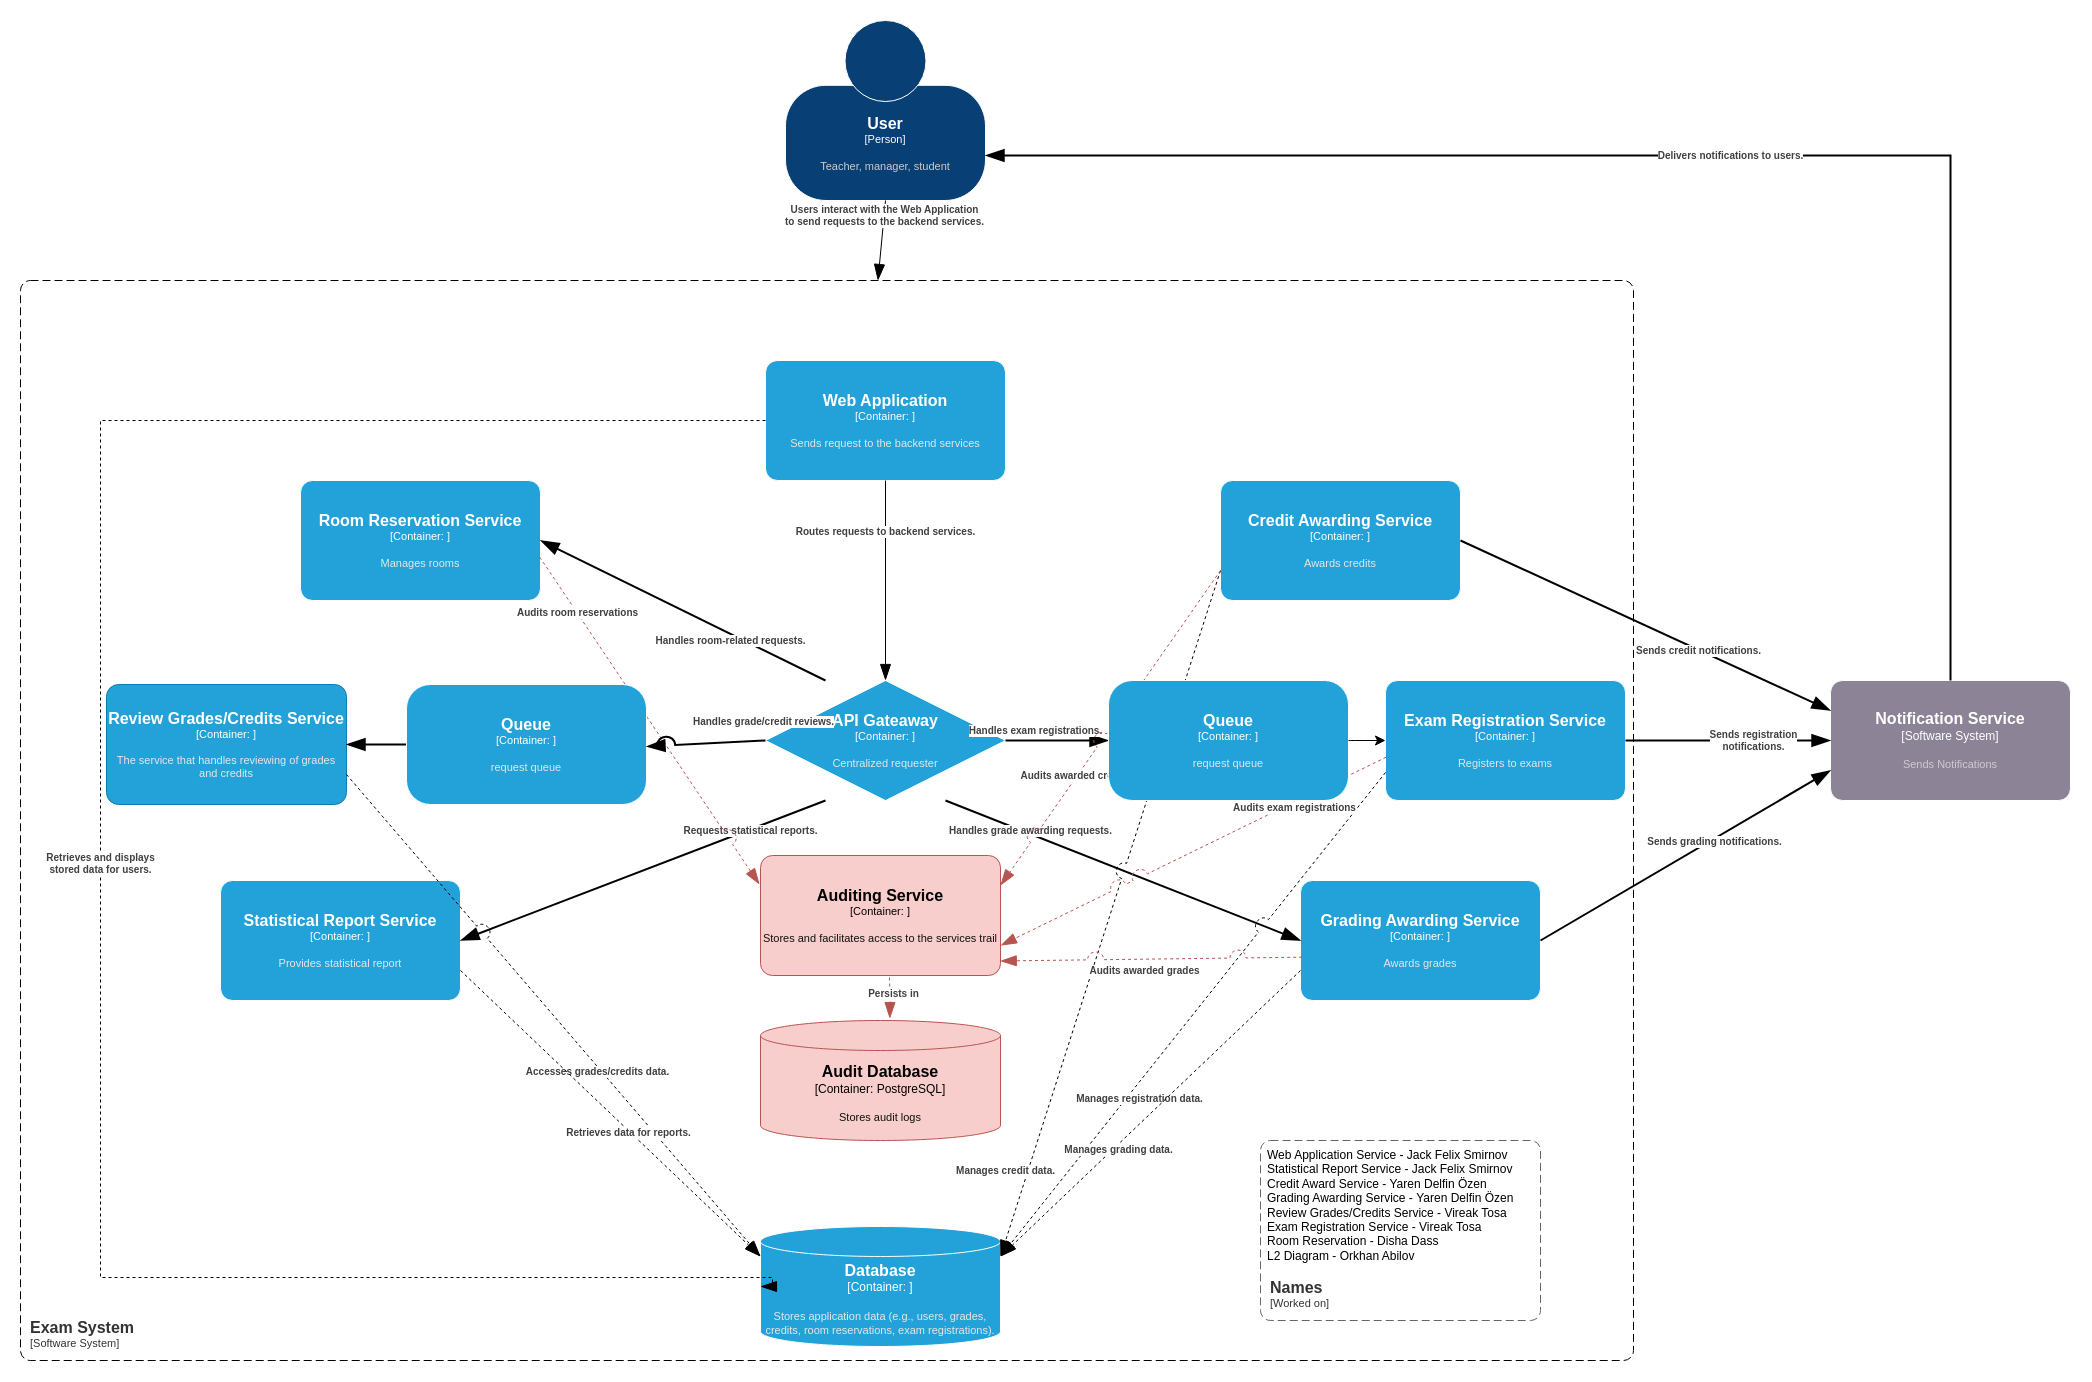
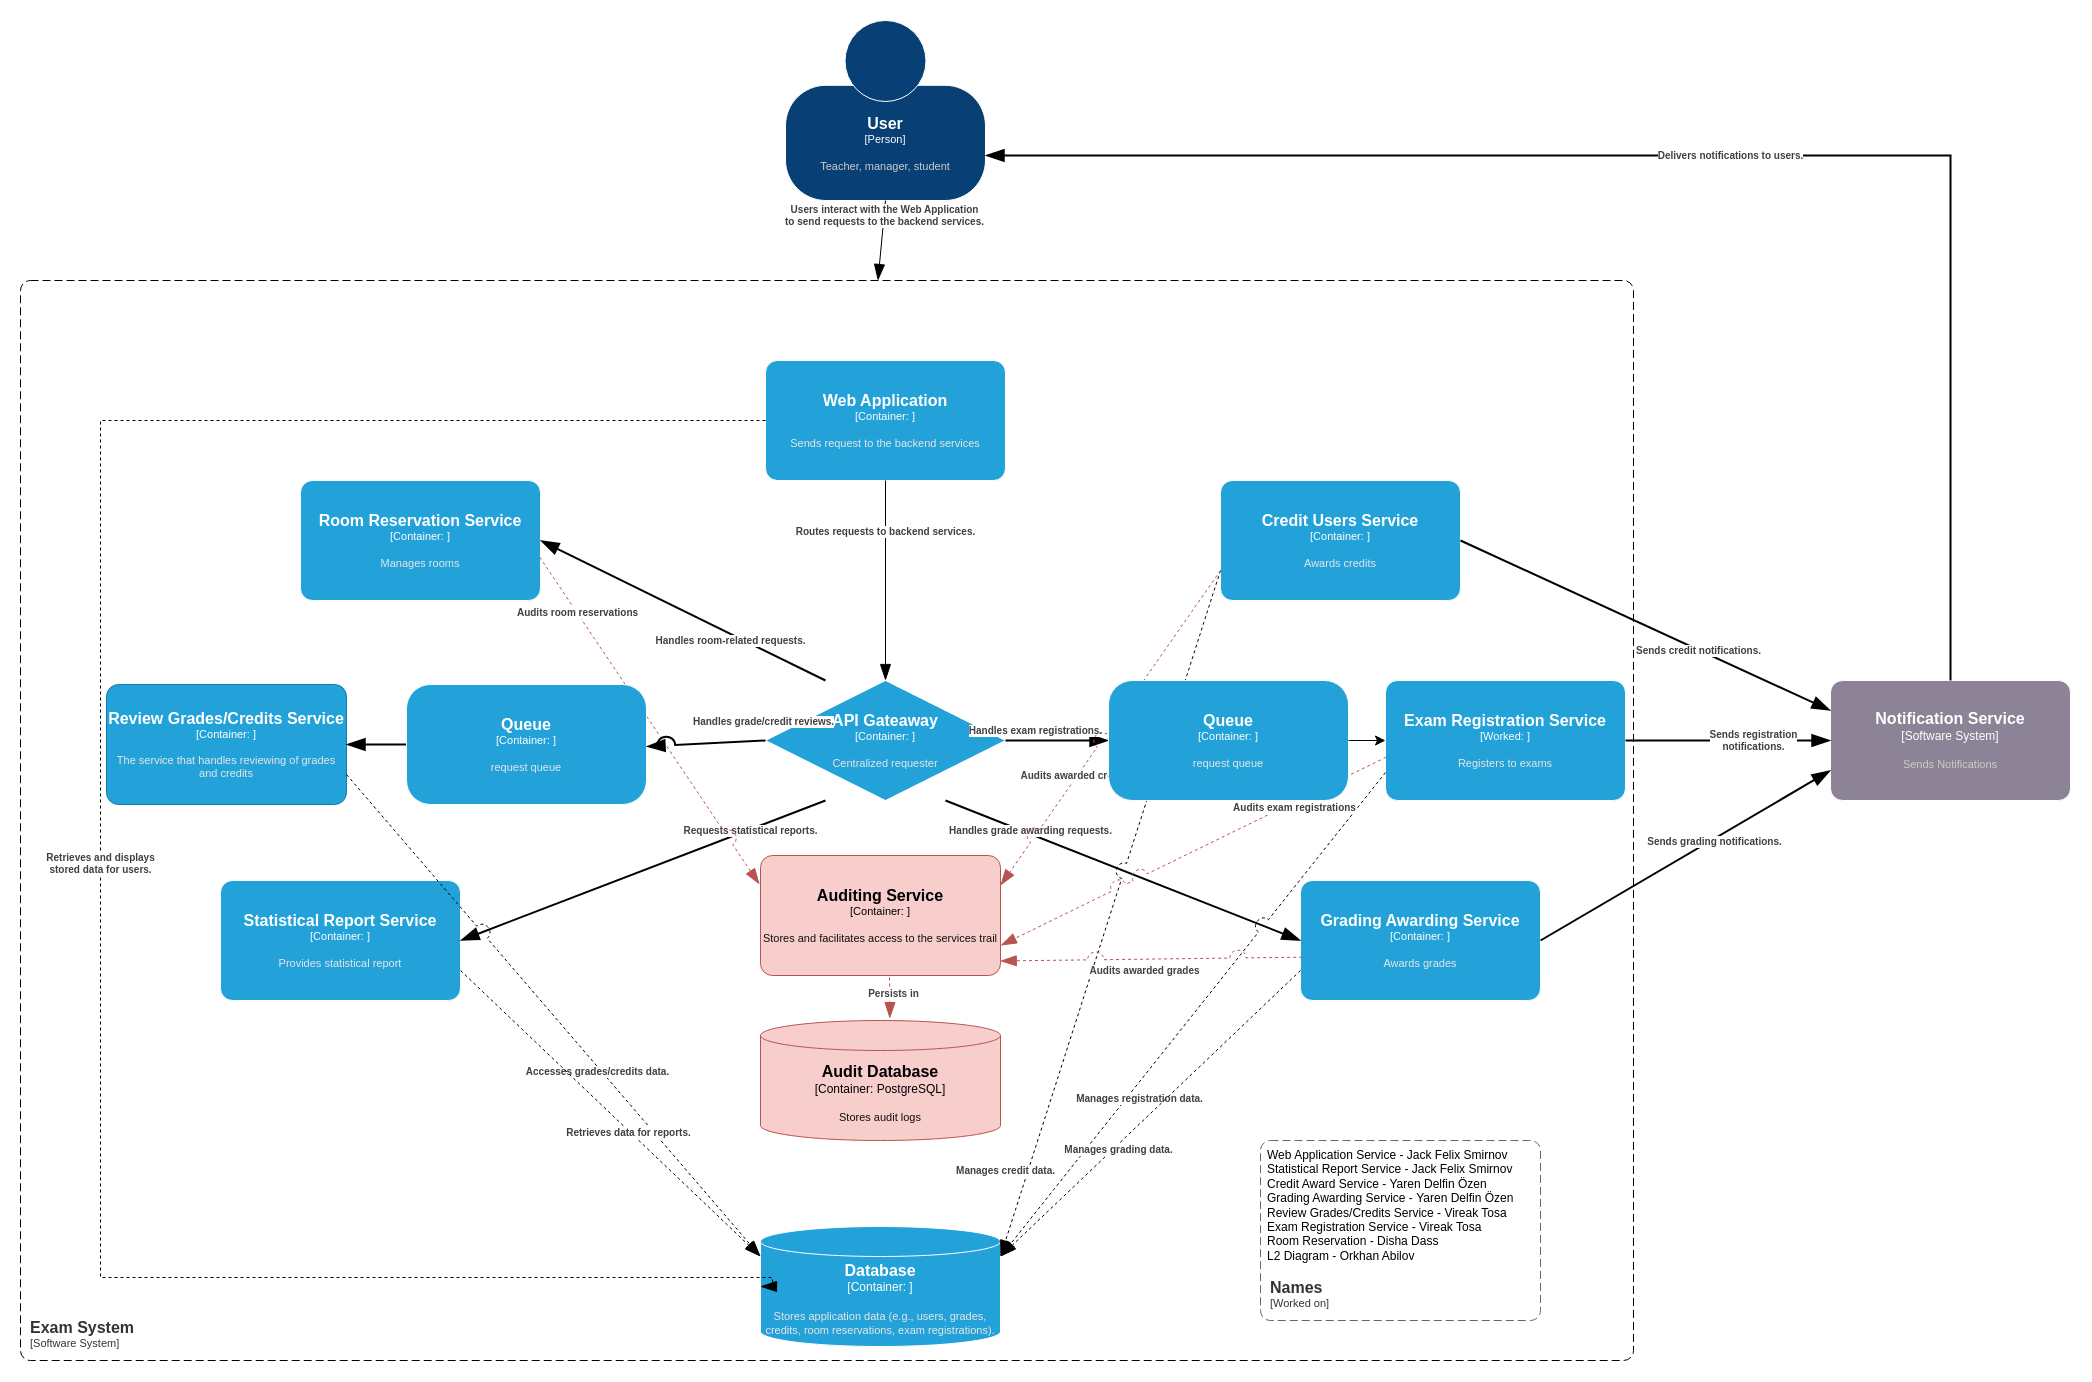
(1341, 541) -> (1341, 541)
(1506, 741) -> (1506, 741)
